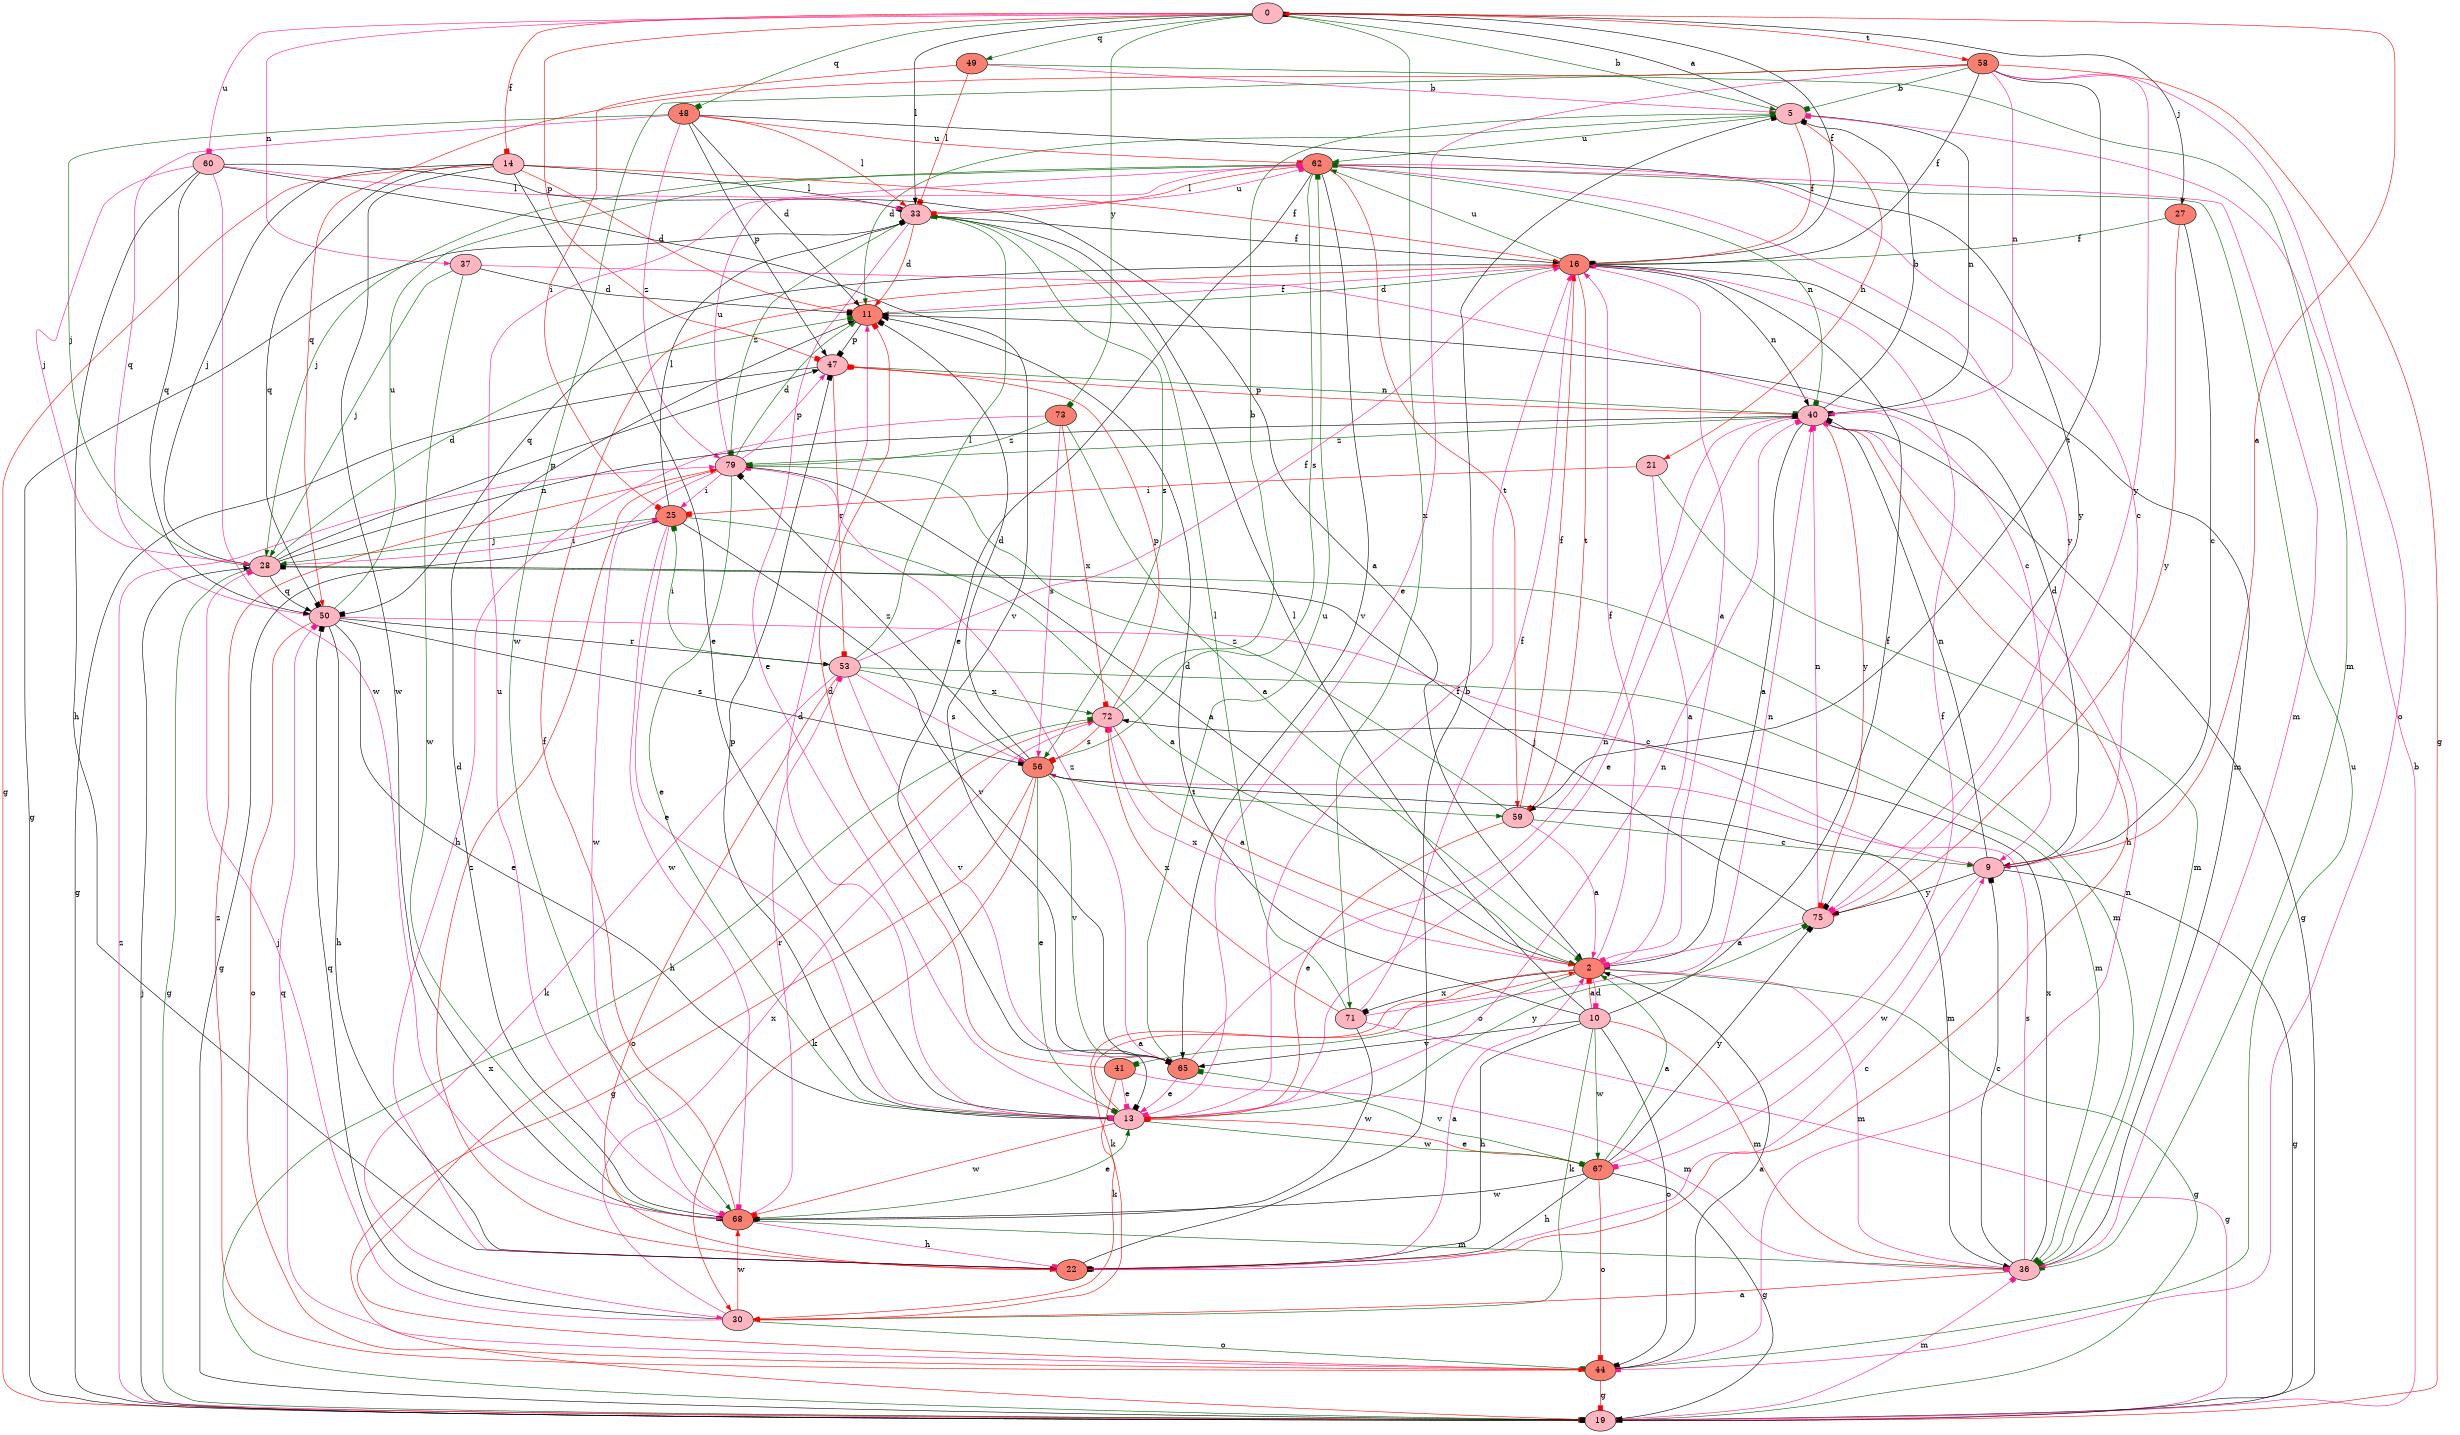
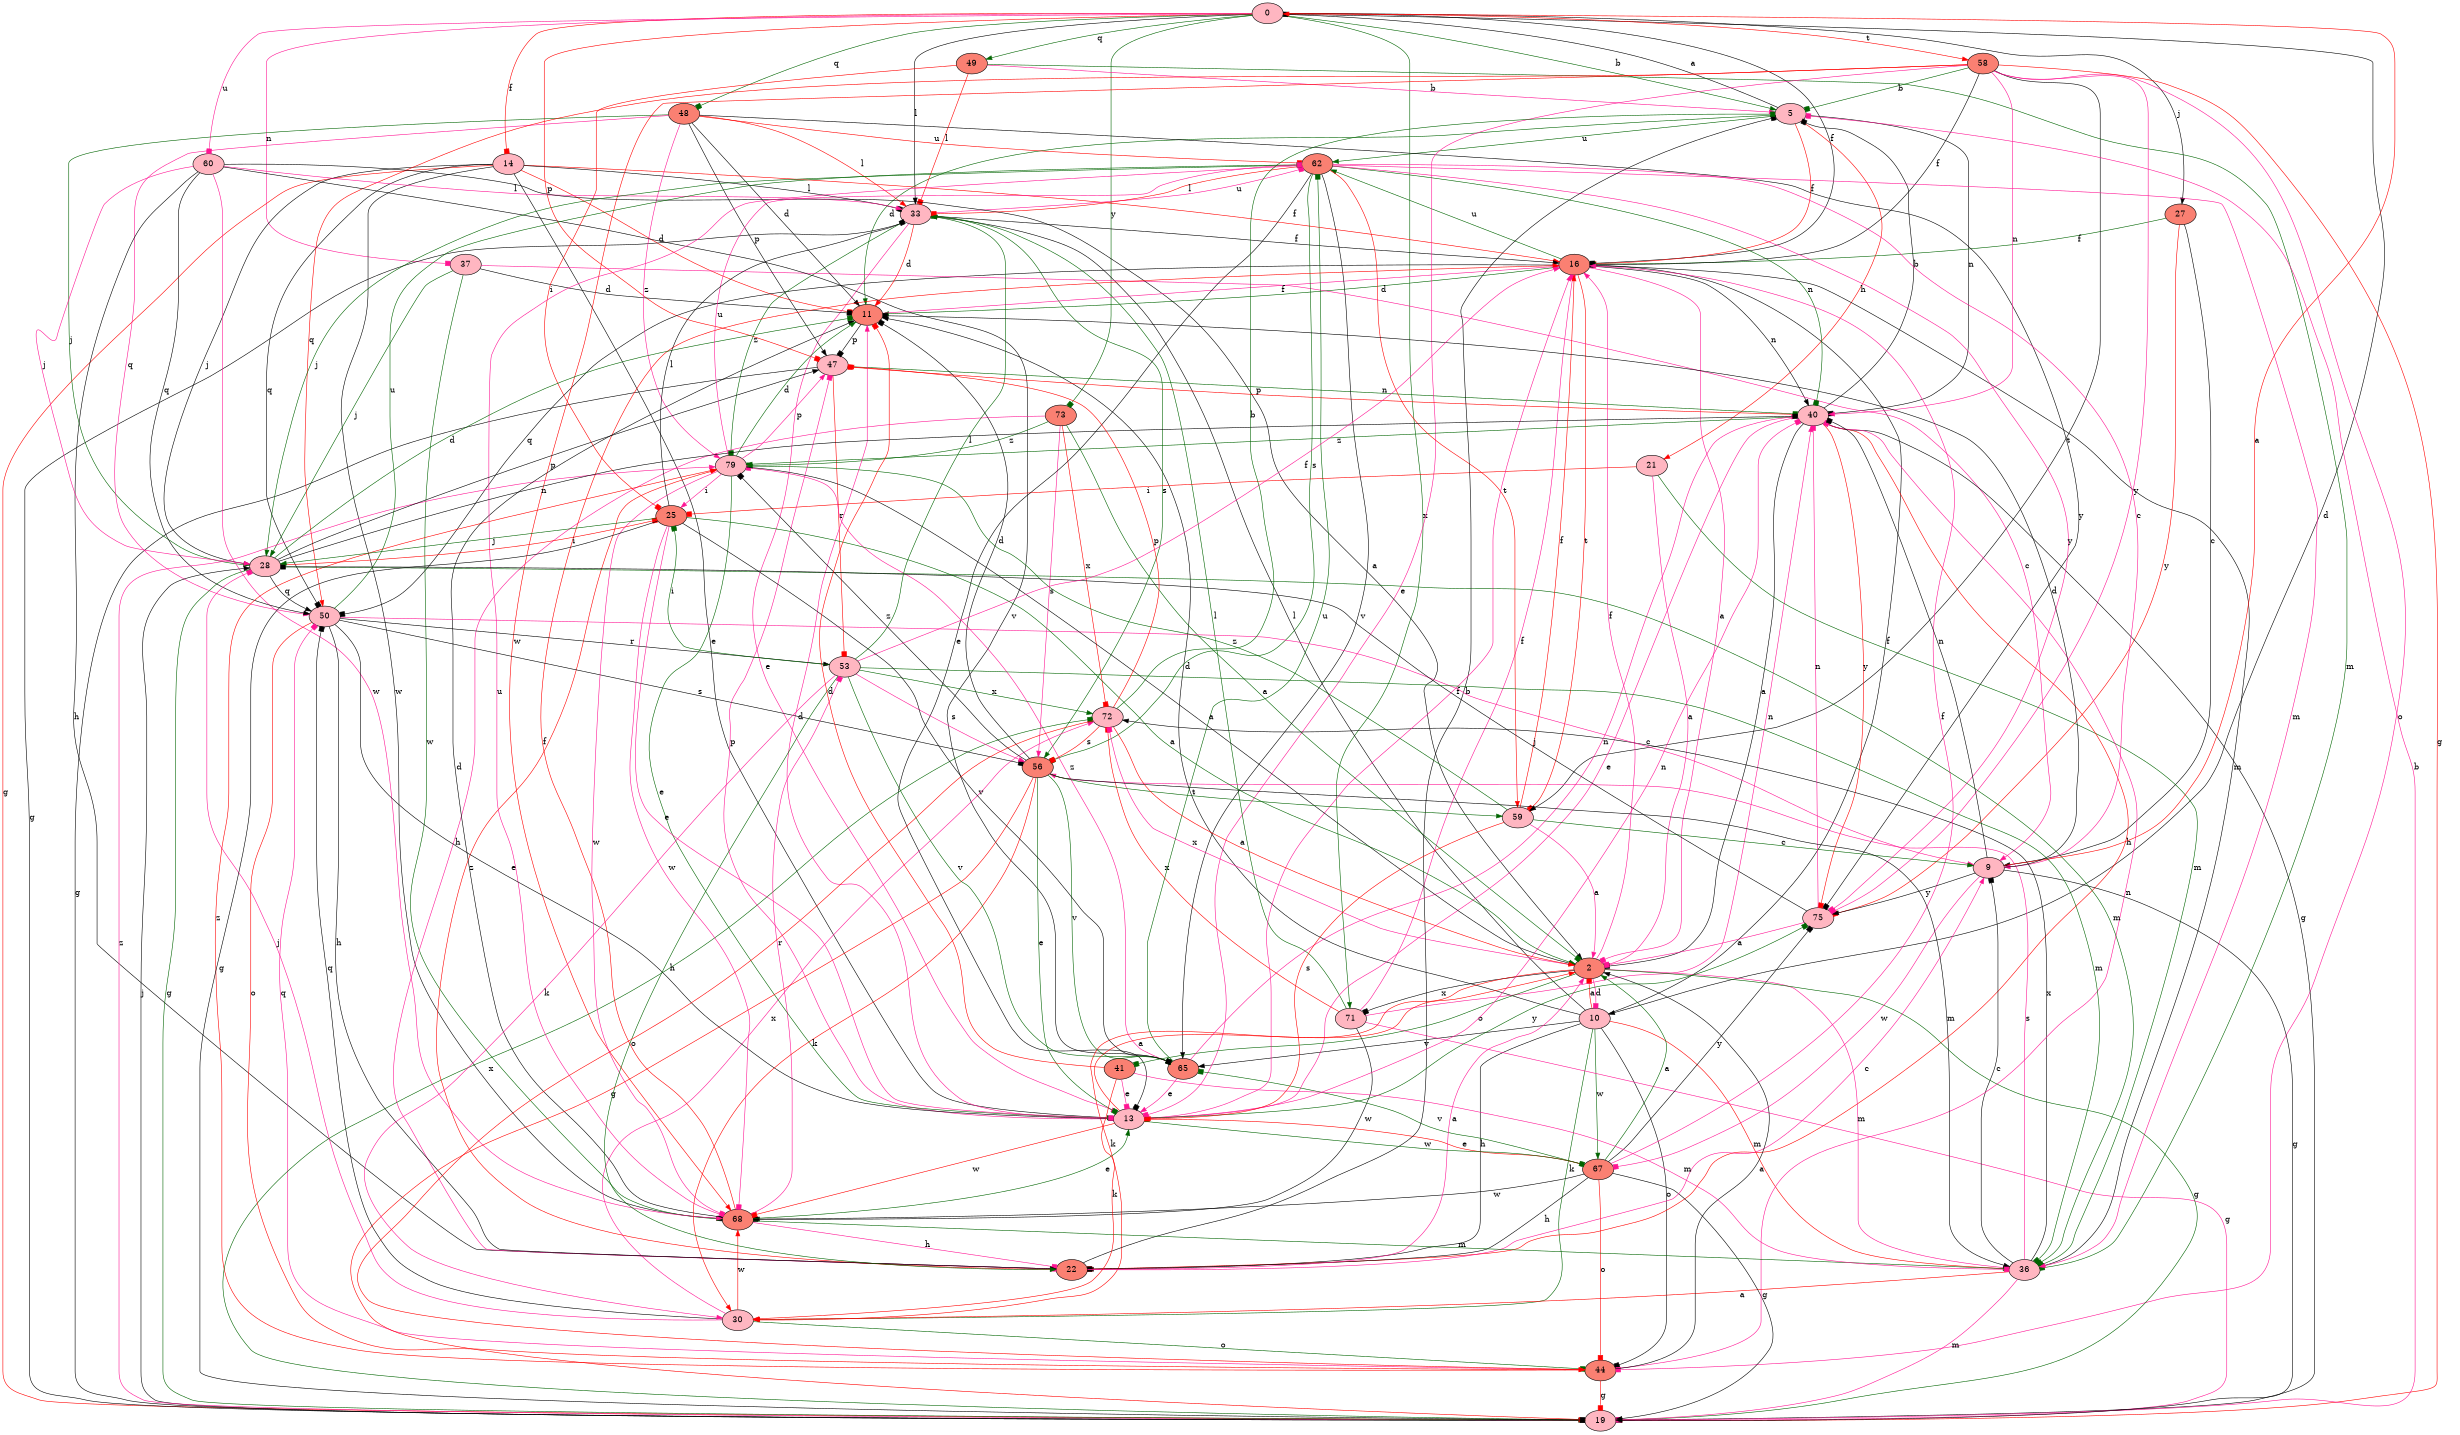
(518, 26) -> (518, 26)
(723, 101) -> (723, 101)
none -> (2381, 217)
(467, 552) -> (467, 552)
(2303, 630) -> none
(736, 870) -> (736, 870)
(985, 911) -> (985, 911)
(1308, 968) -> (1308, 968)
(611, 1105) -> (611, 1105)
(1826, 1390) -> (1838, 1395)
